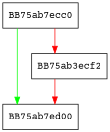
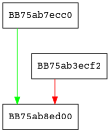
(55, 37) -> none
(40, 117) -> (40, 117)
